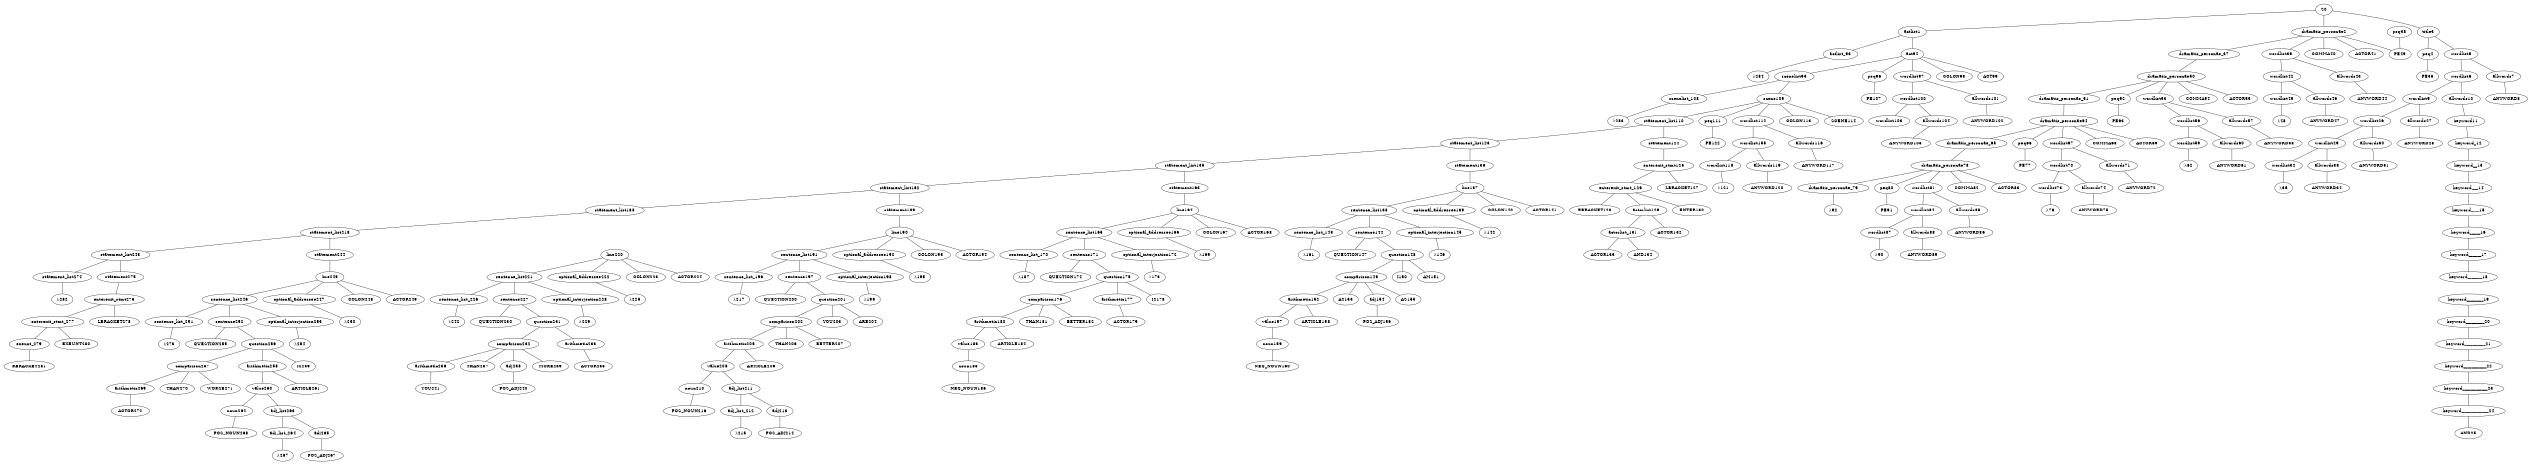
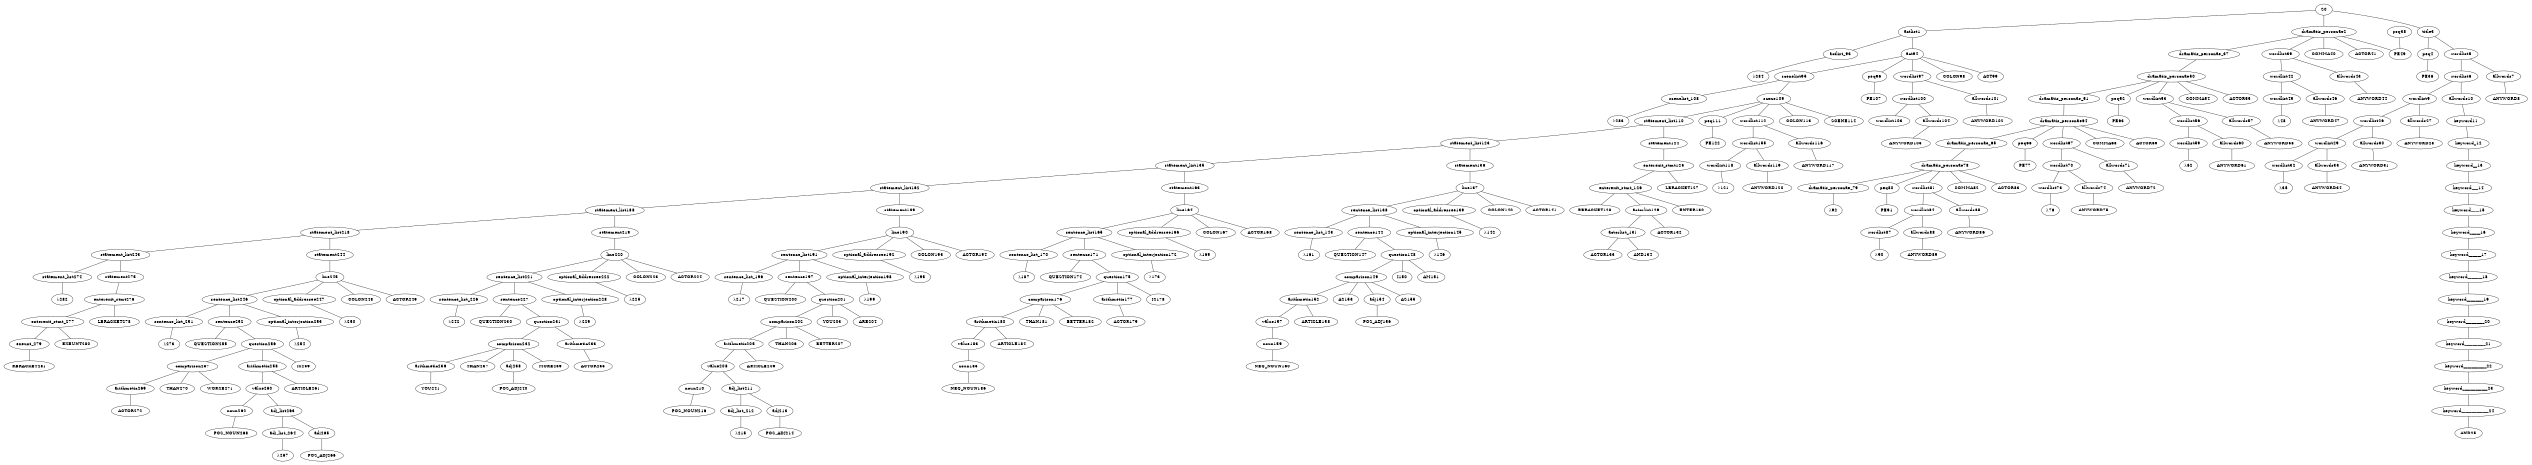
none -> (615, 233)
none -> (2469, 288)
(322, 456) -> (322, 456)
